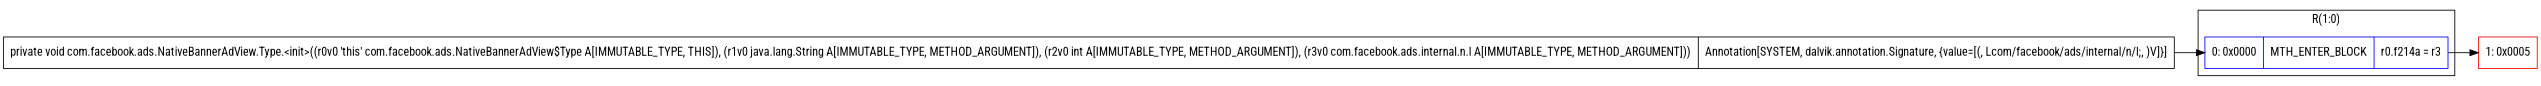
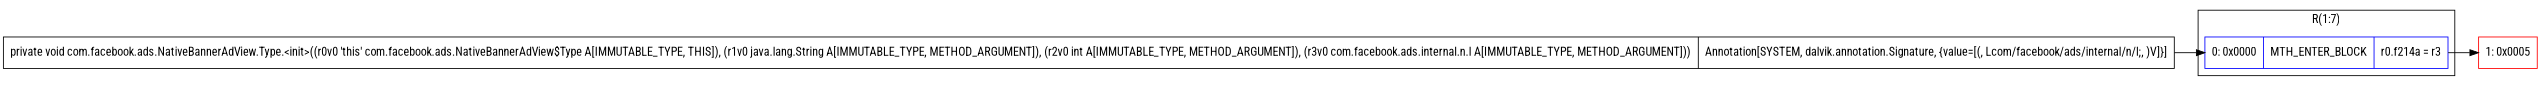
(2326, 20) -> (2326, 20)
